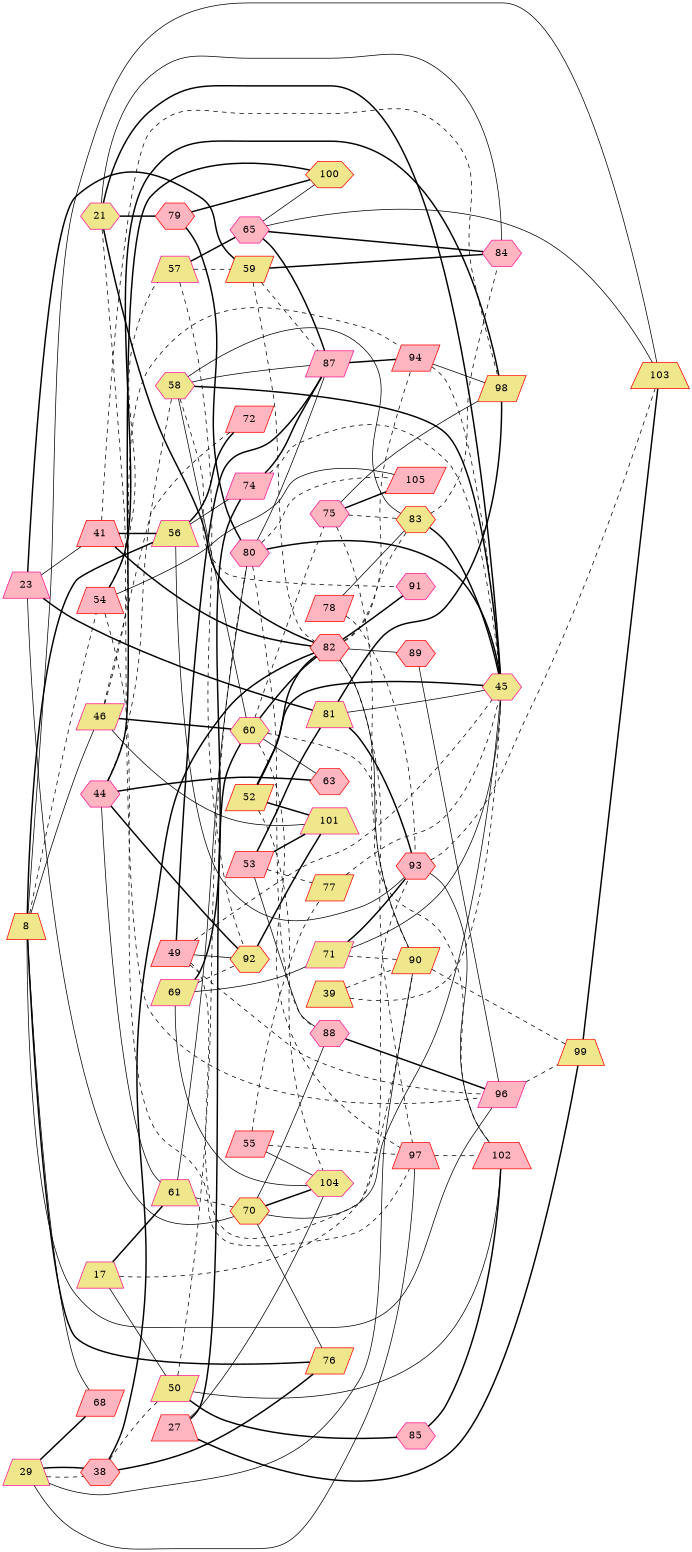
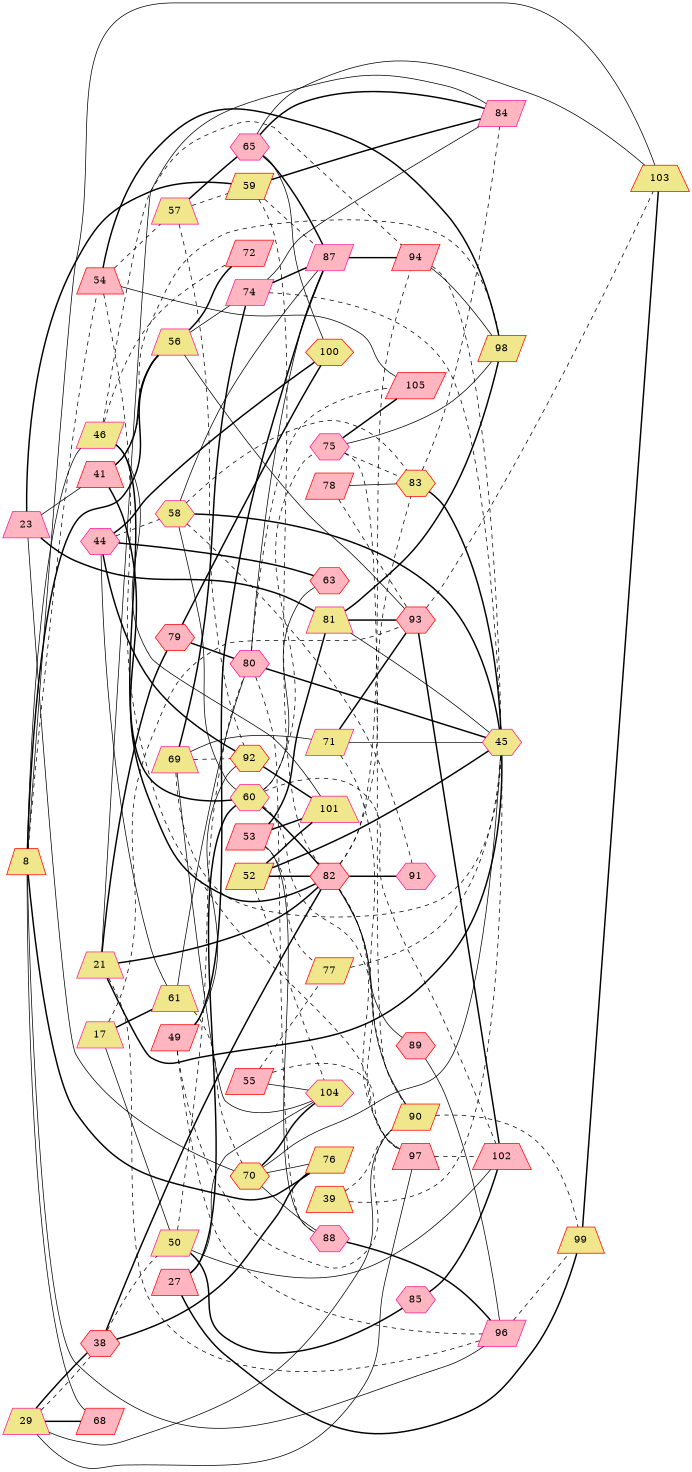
none -> (366, 195)
(100, 216) -> (100, 965)
(502, 253) -> (502, 114)
(359, 344) -> (313, 423)
(359, 840) -> (345, 917)
(467, 977) -> (457, 875)
(175, 993) -> (175, 760)
